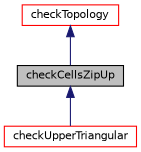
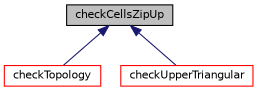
(70, 51) -> (82, 49)
